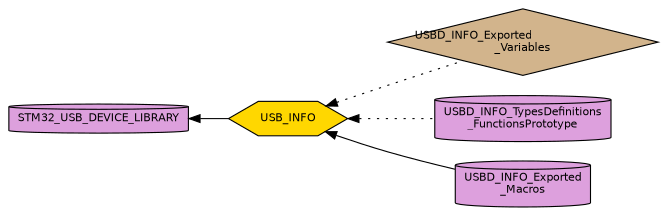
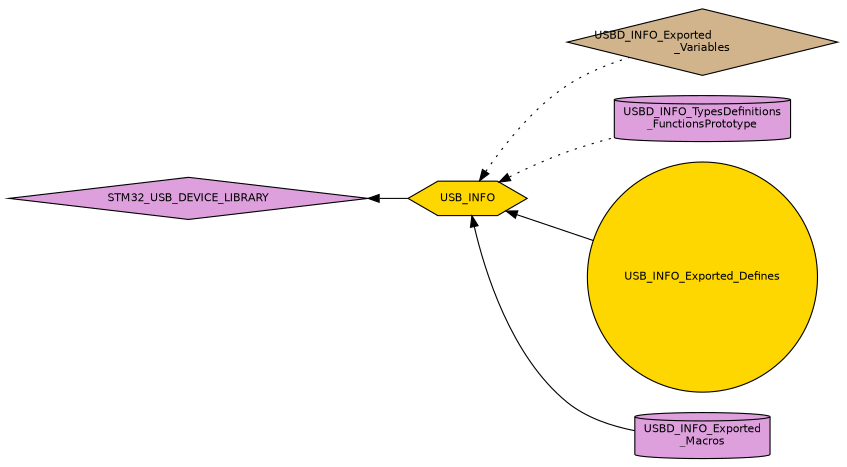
(99, 119) -> (188, 198)
none -> (702, 277)
